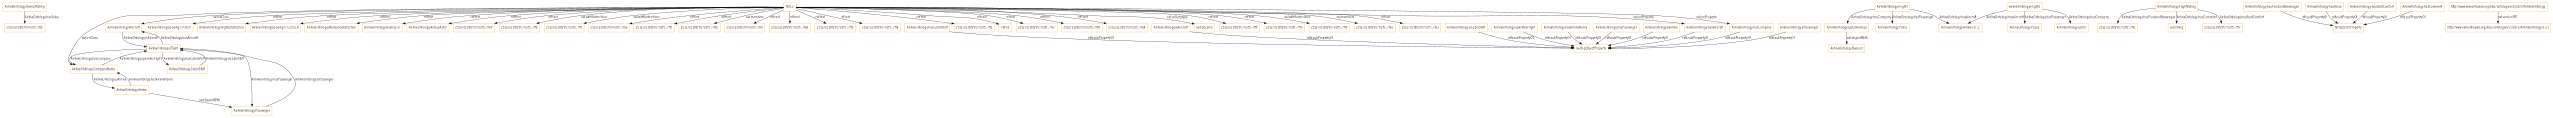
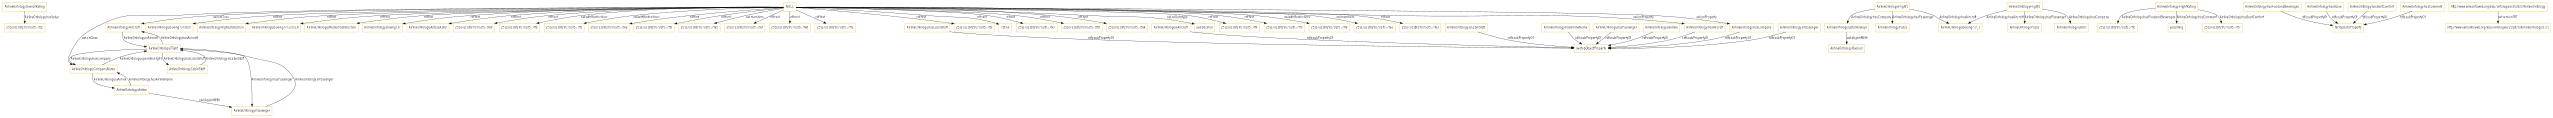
(880, 28) -> none
(1514, 28) -> none
(1960, 28) -> (1960, 28)
